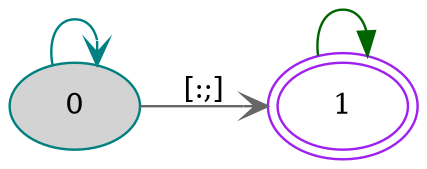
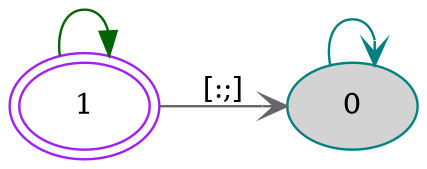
(192, 106) -> (211, 106)
